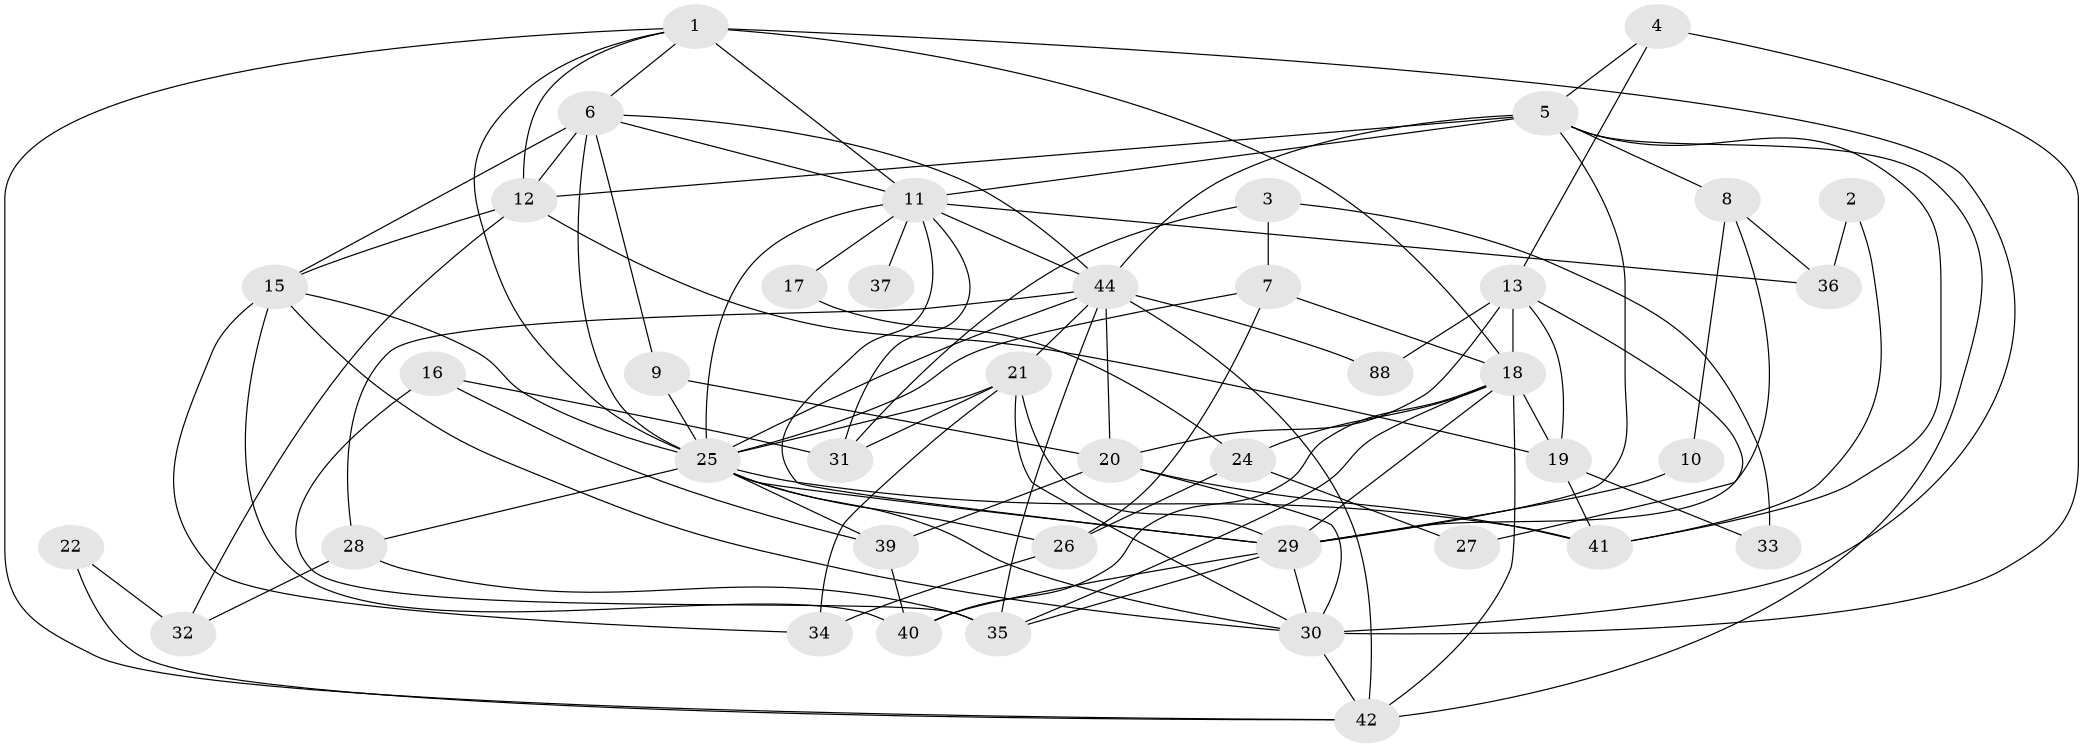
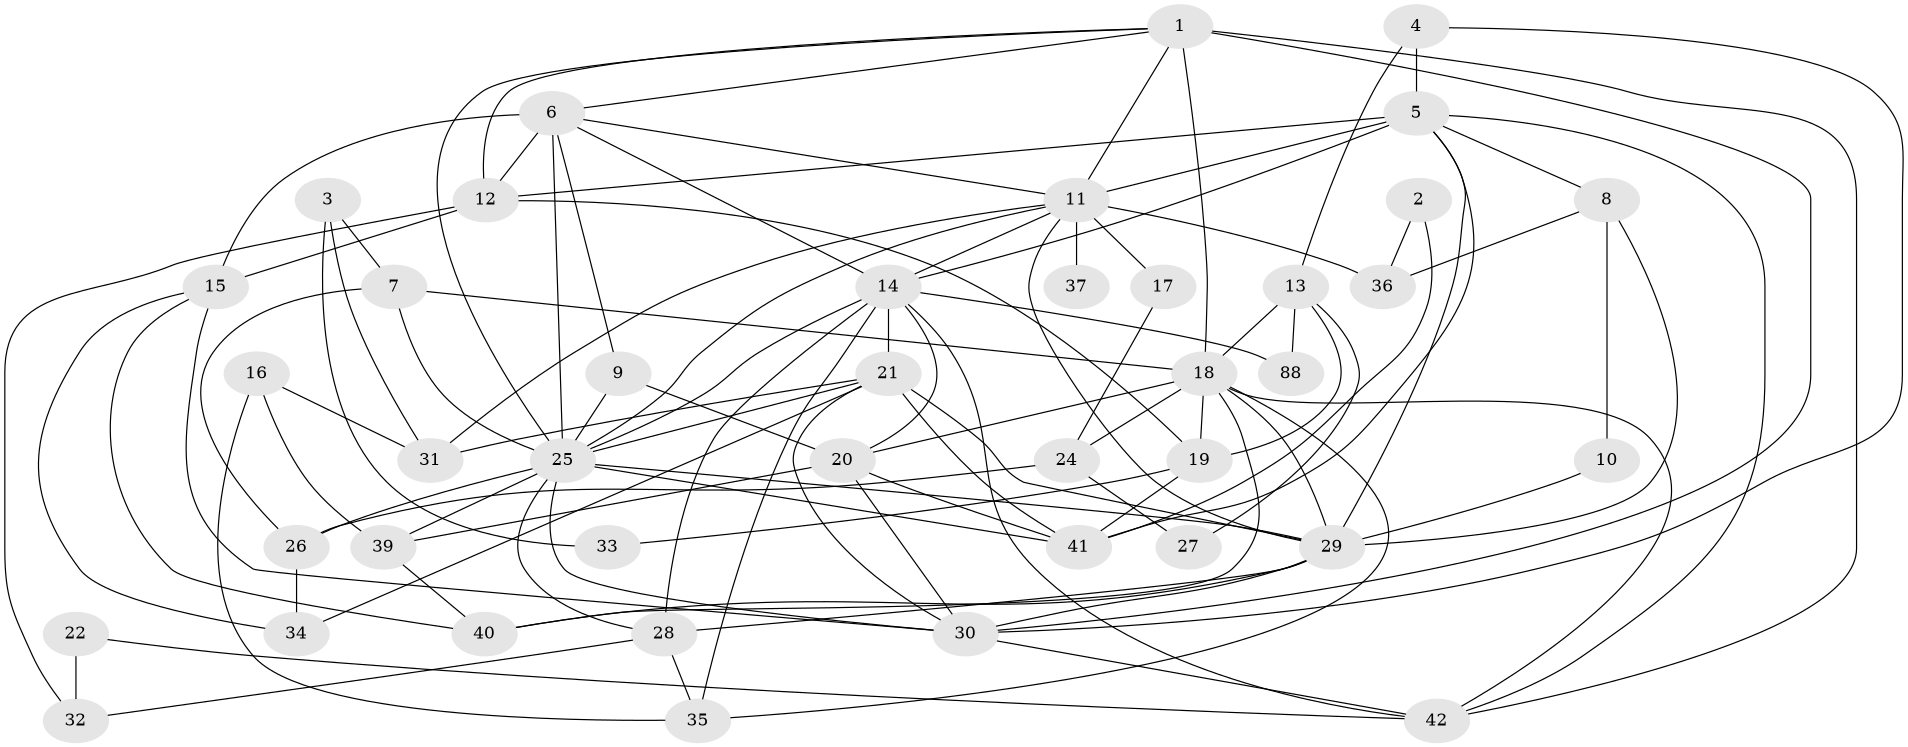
(1105, 287) -> (888, 287)
(495, 366) -> none
(1281, 430) -> (1024, 417)
none -> (964, 464)
(1144, 591) -> (865, 615)
